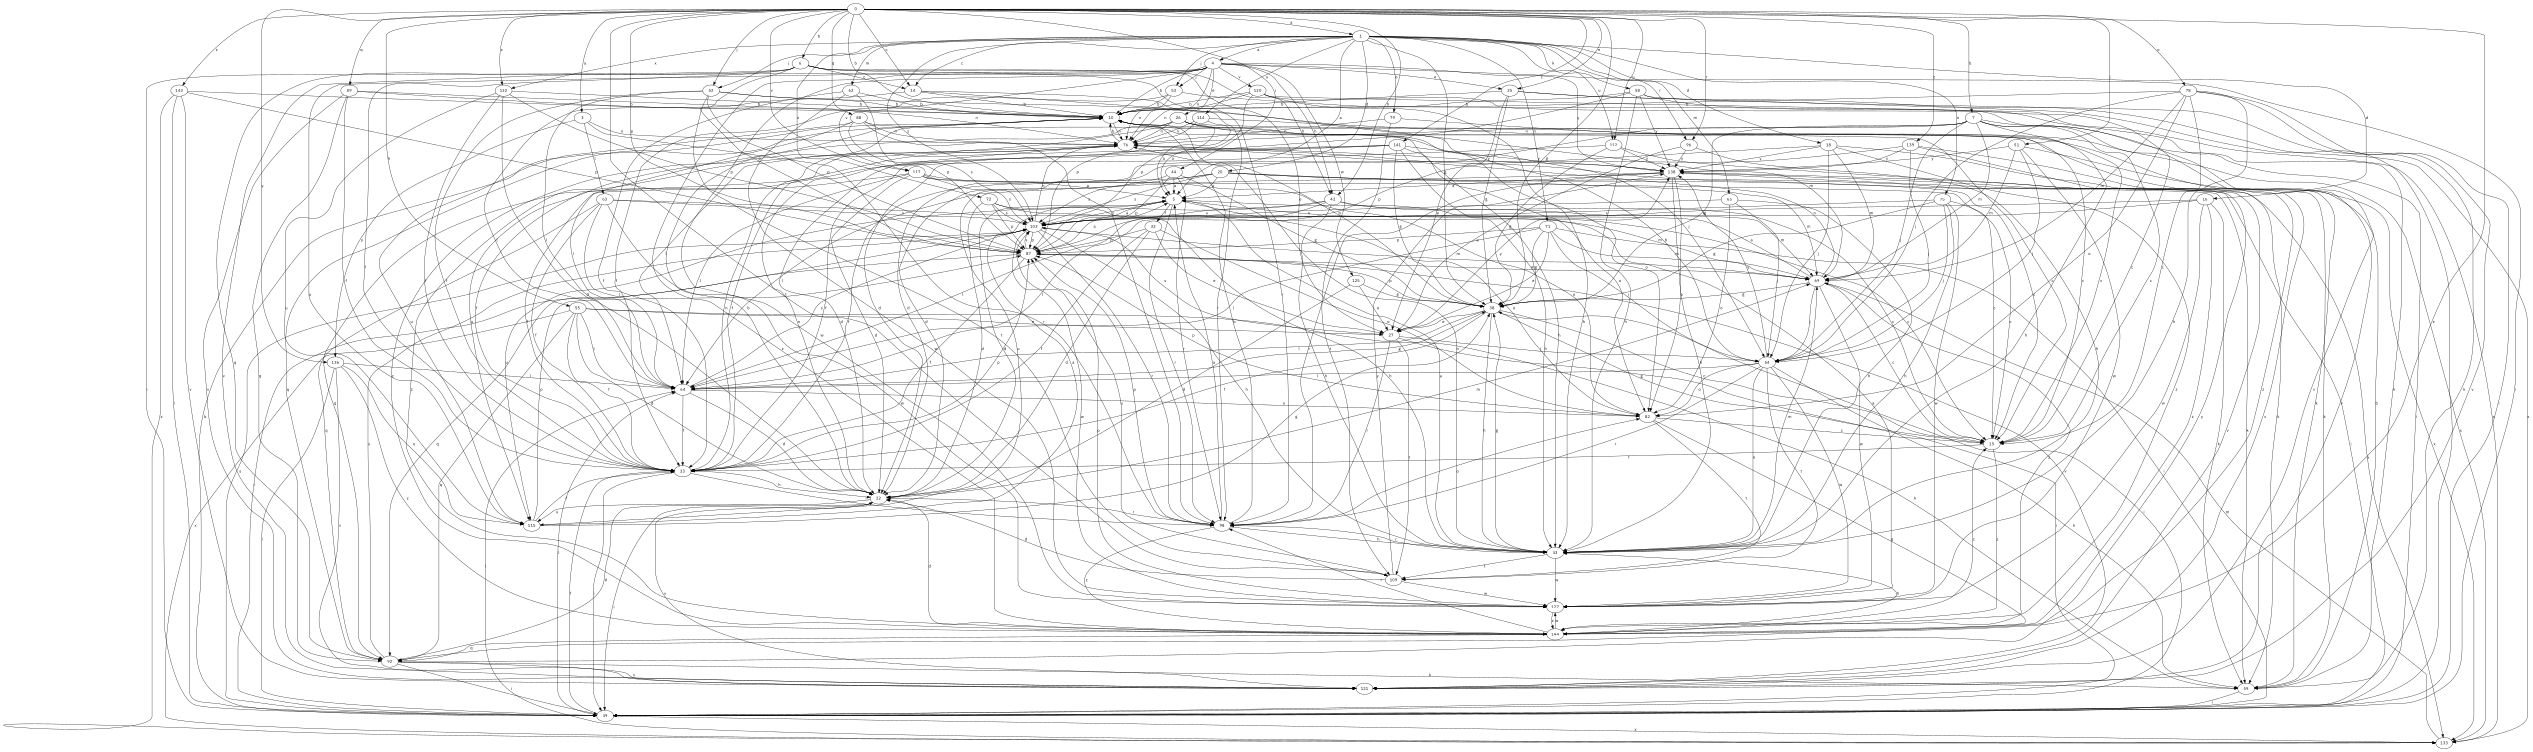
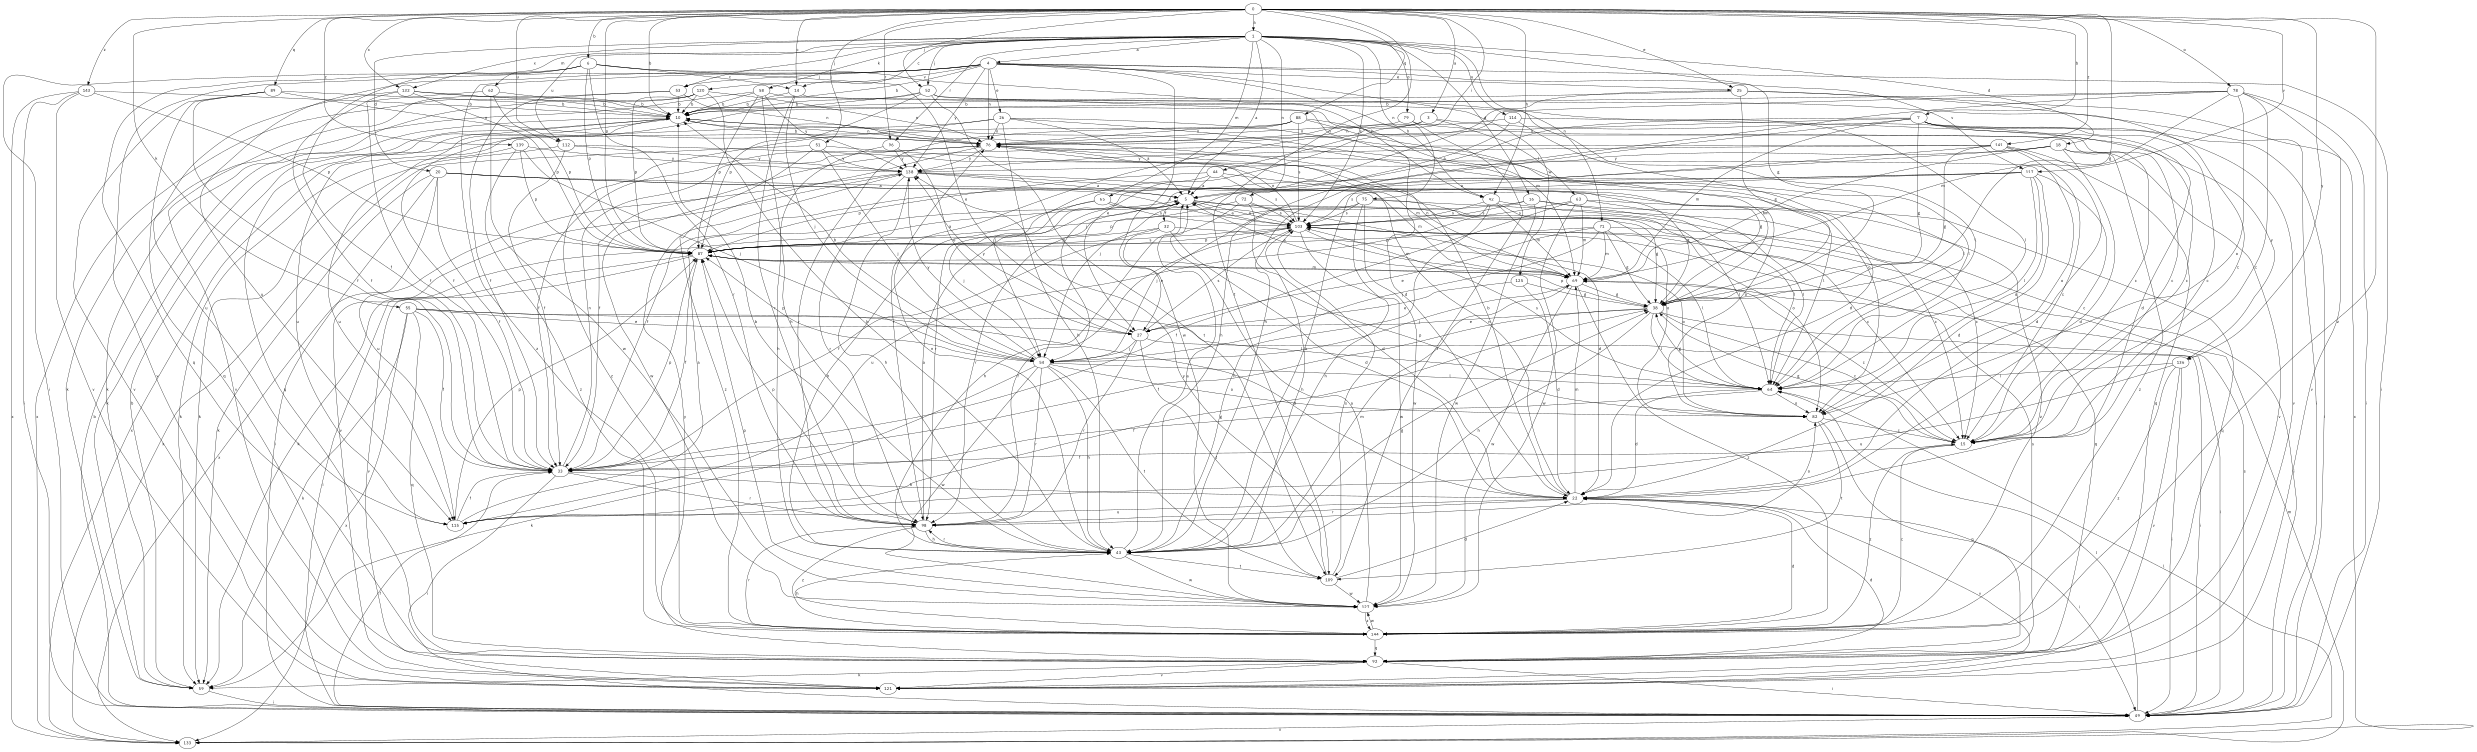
none -> (861, 338)
